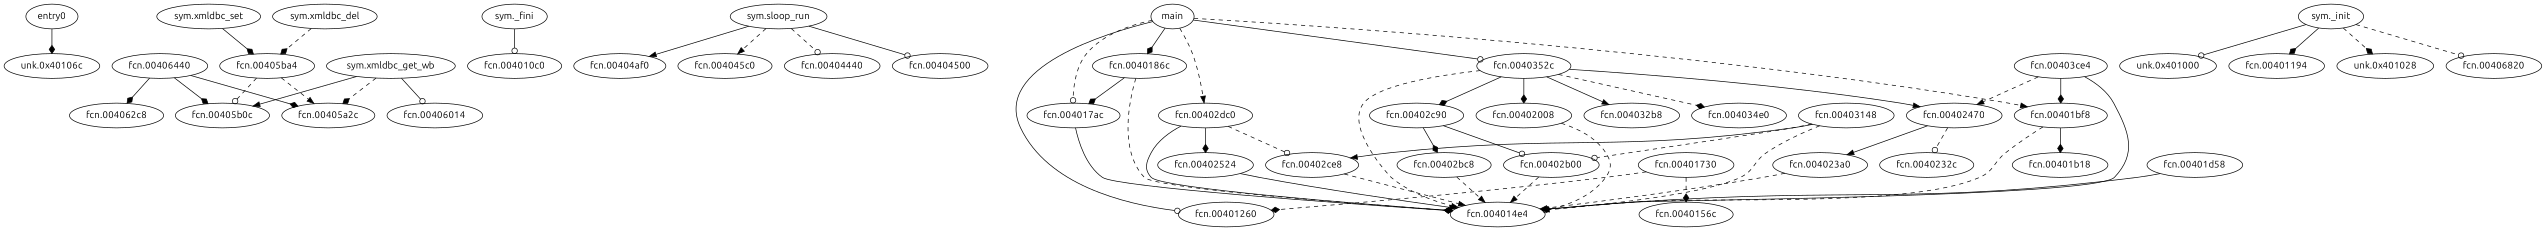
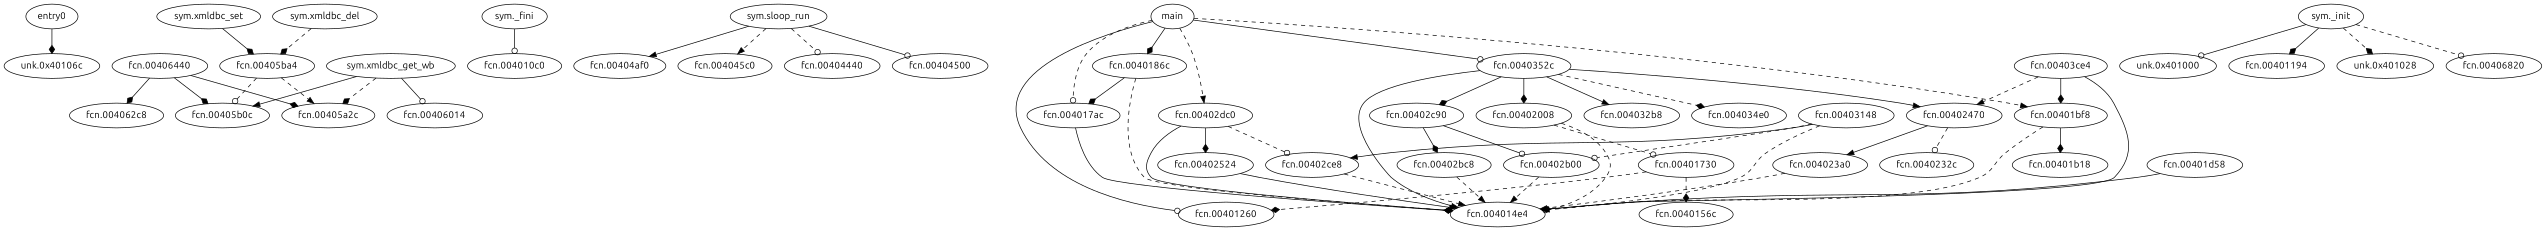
(1359, 117) -> (1359, 117)
none -> (1626, 147)
